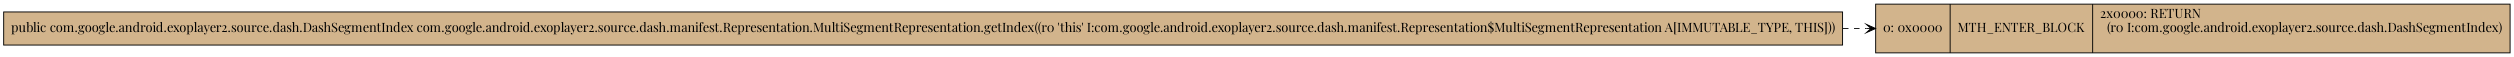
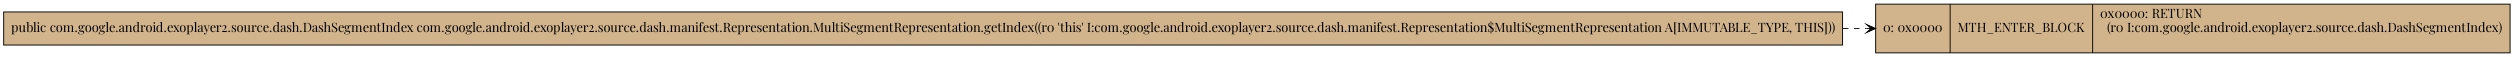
(2154, 14) -> (2155, 14)
